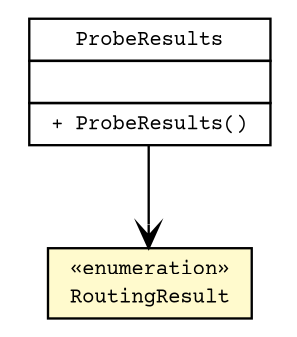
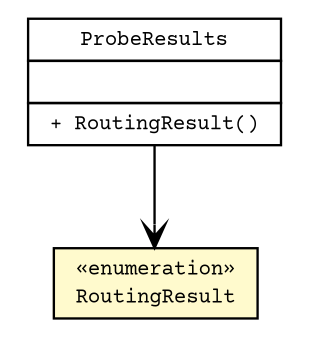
(150, 123) -> (155, 123)
